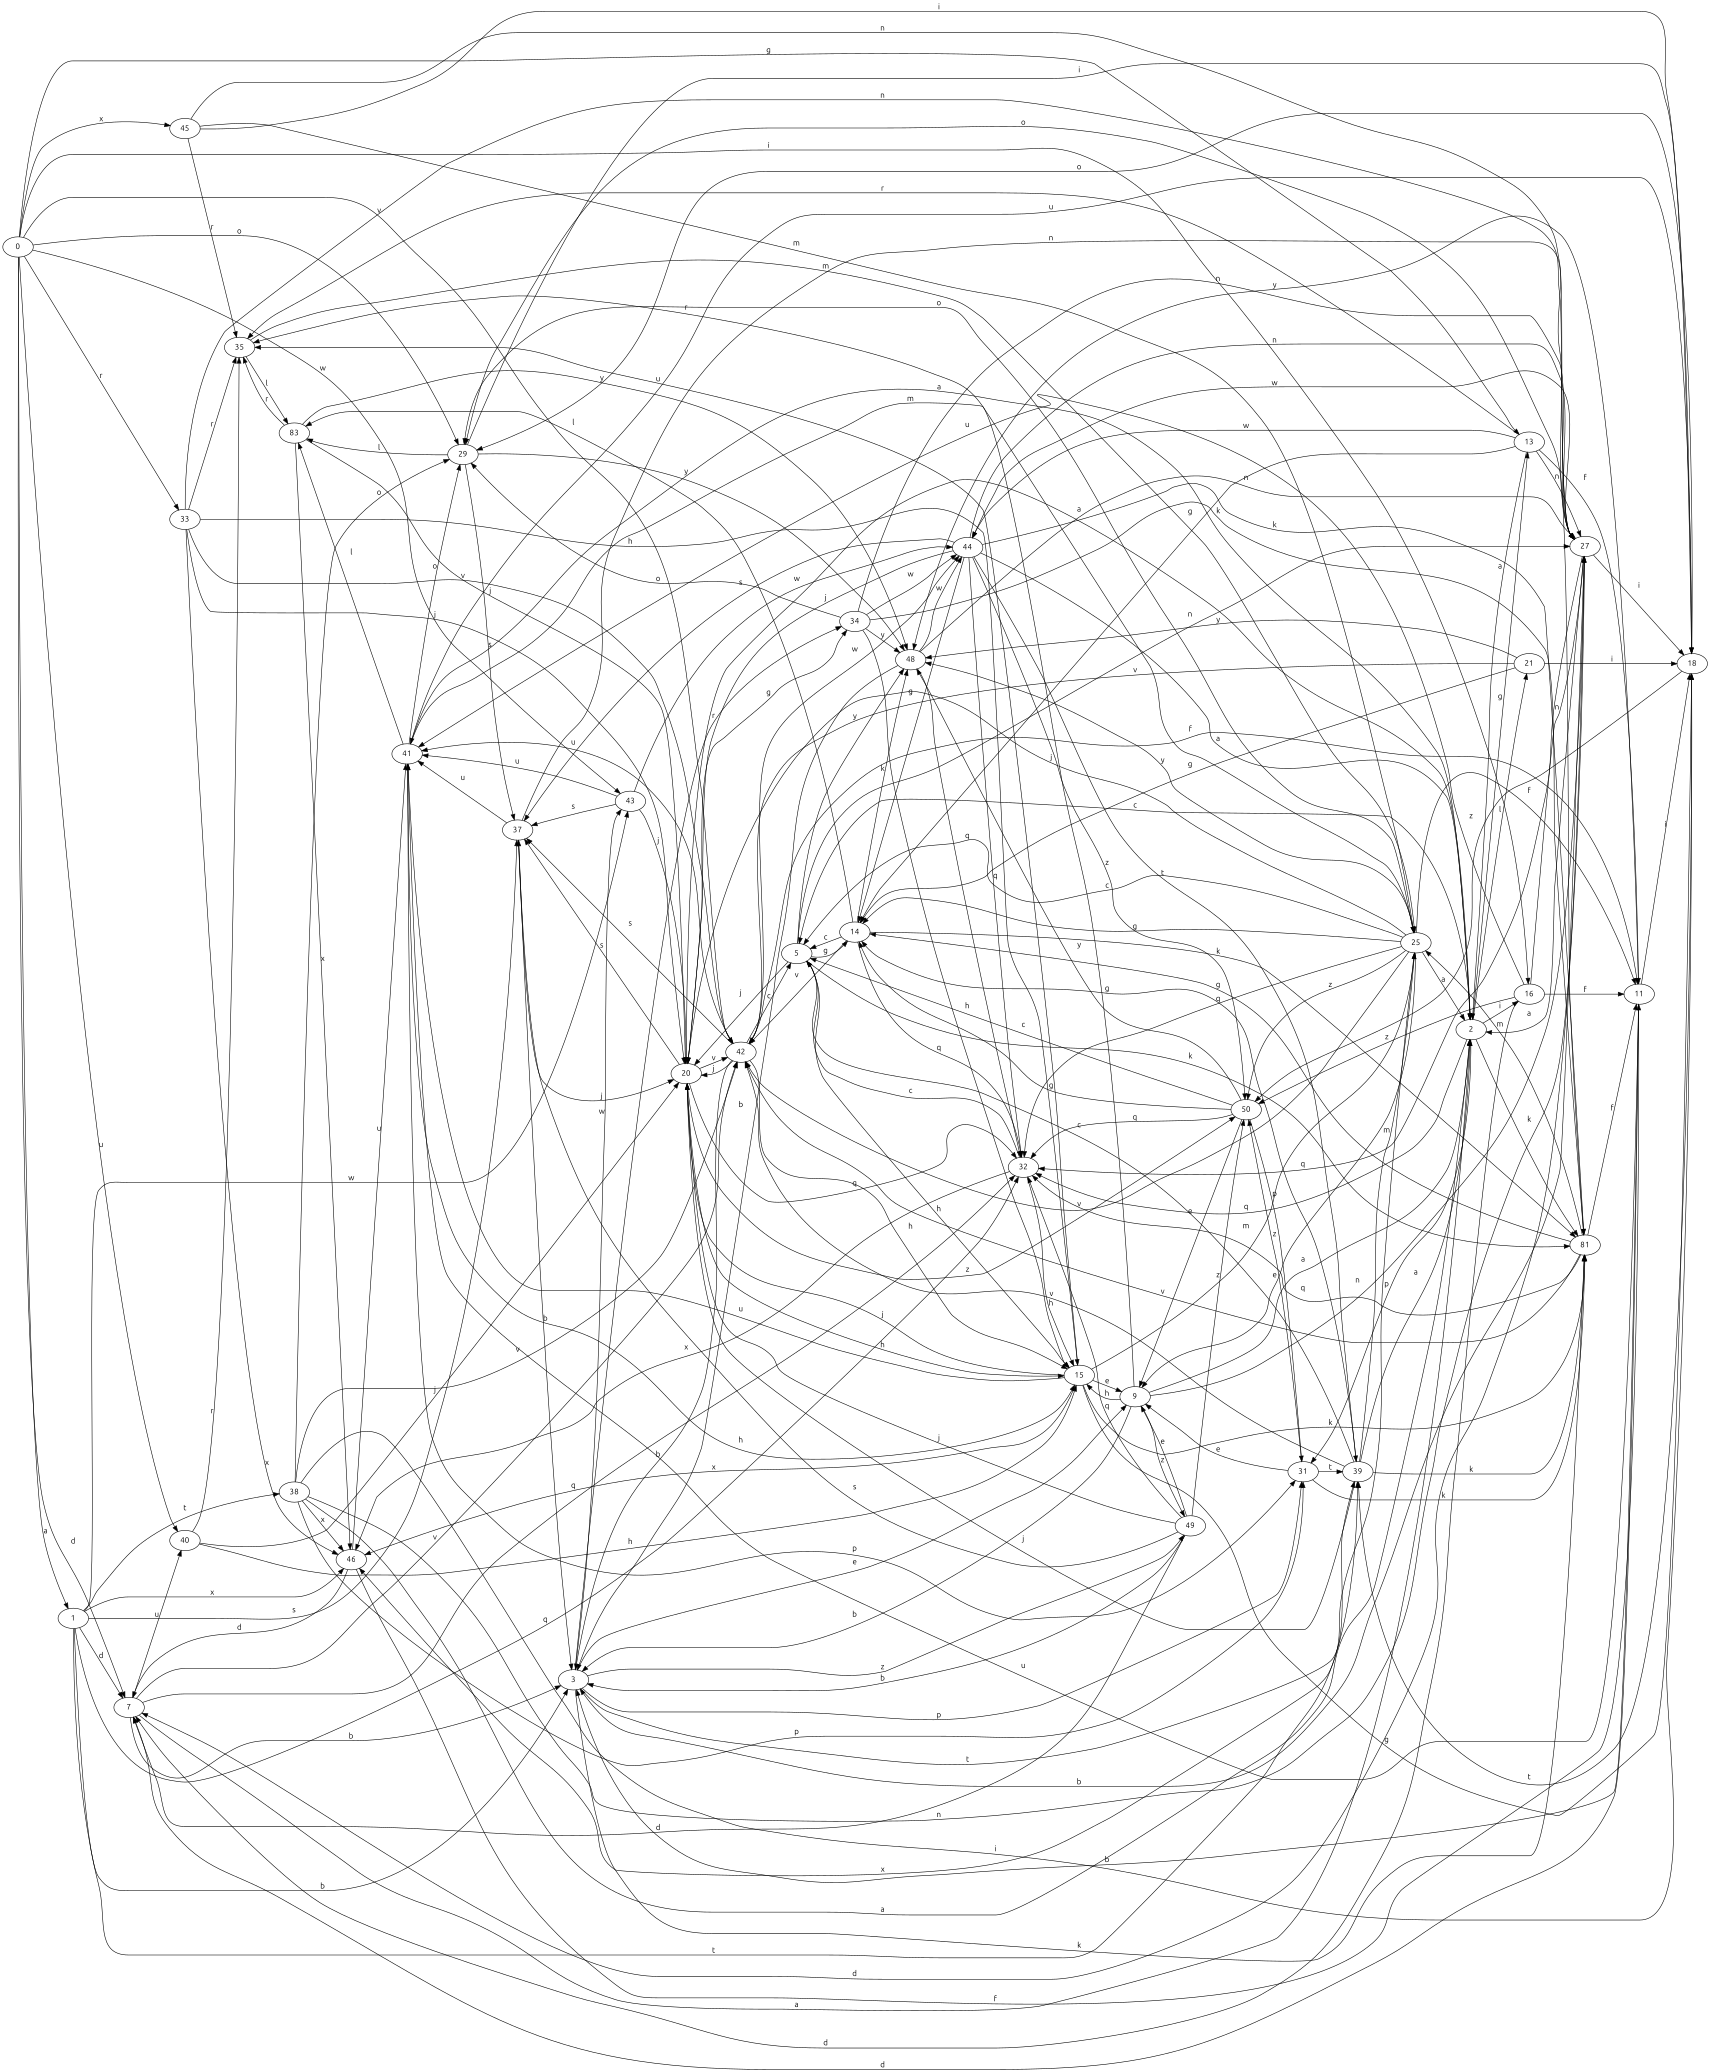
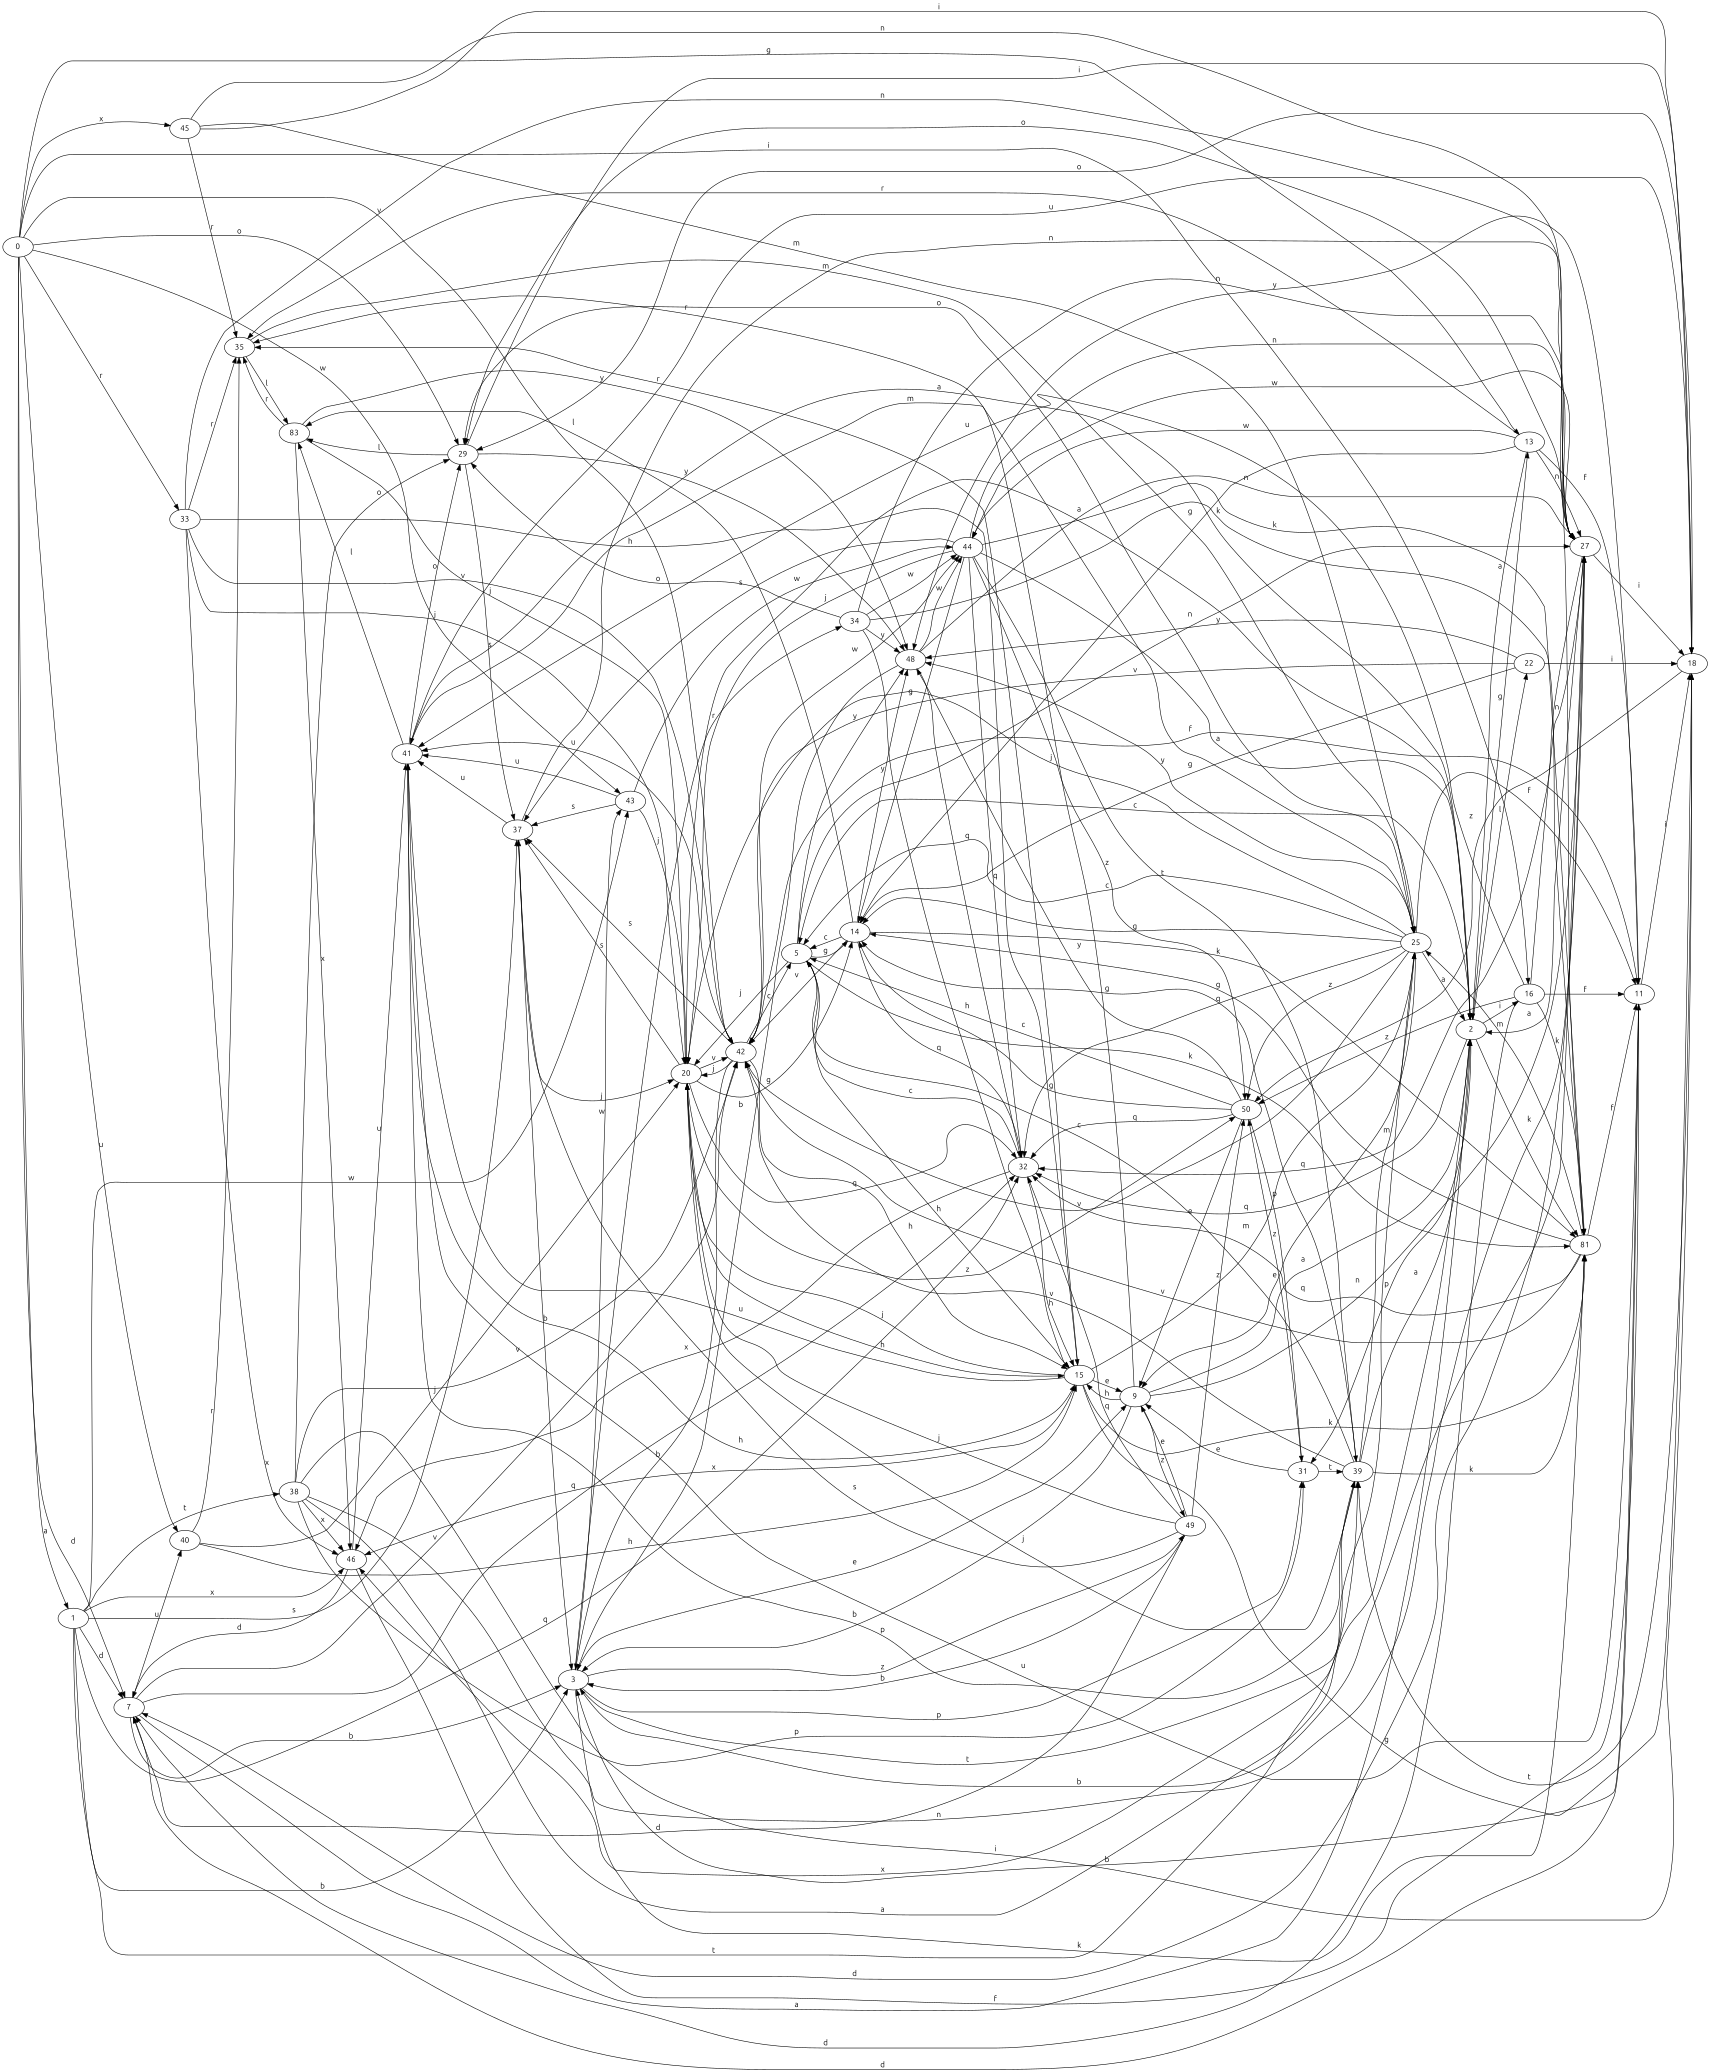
(658, 379) -> (658, 379)
(1529, 664) -> (1529, 664)
(715, 745) -> (799, 1056)
(883, 769) -> (883, 769)
(1545, 1493) -> (1570, 1108)
(530, 1549) -> (642, 1528)
